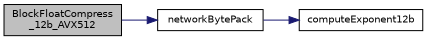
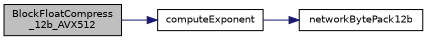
(210, 20) -> (210, 20)
(361, 20) -> (361, 20)
